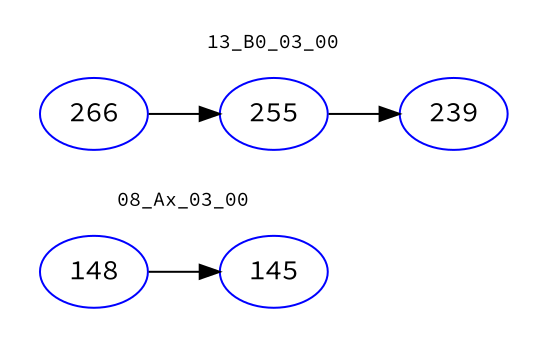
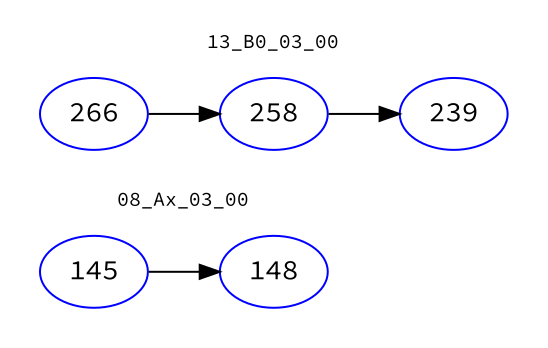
(274, 114) -> (274, 114)
(174, 272) -> (174, 272)
